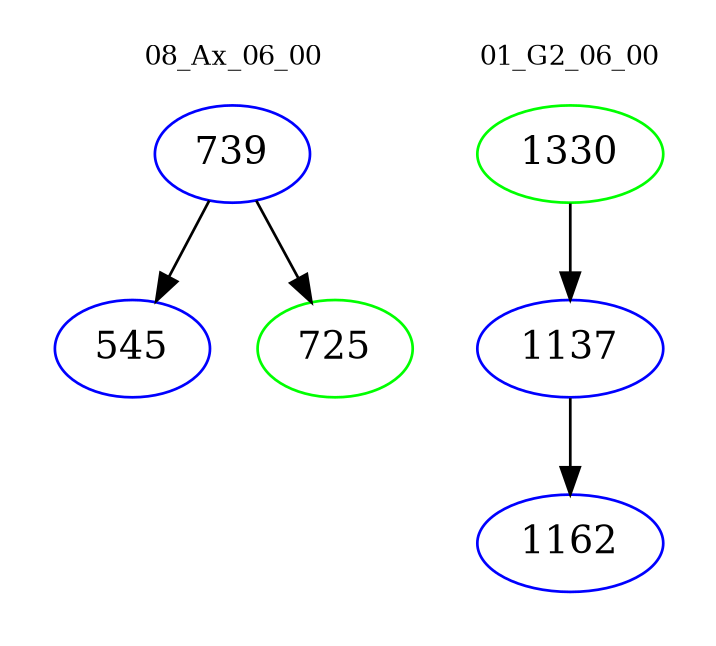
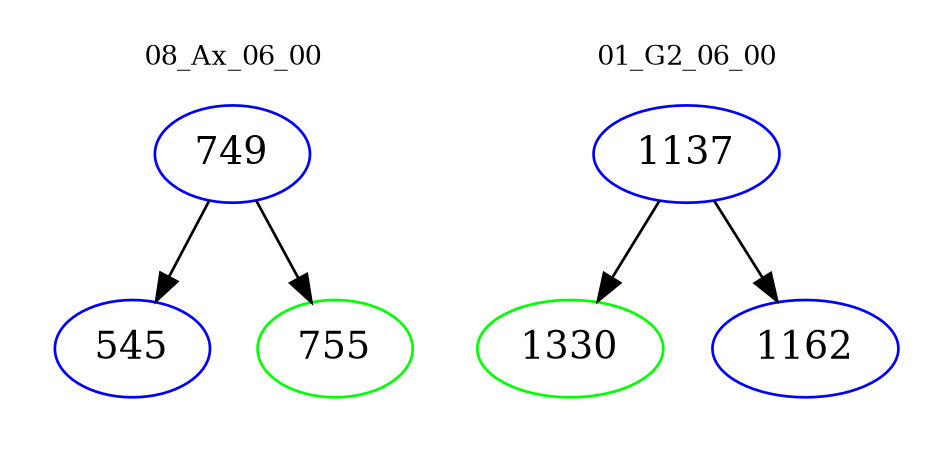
(232, 154) -> (232, 154)
(570, 238) -> (636, 239)
(335, 349) -> (335, 349)
